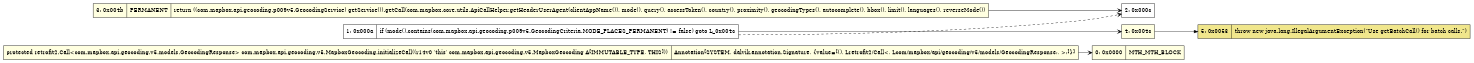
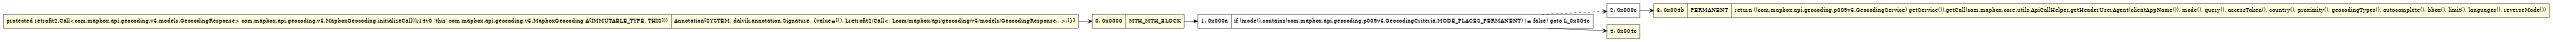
(1053, 11) -> (1645, 11)
none -> (1189, 21)
(1334, 32) -> none
